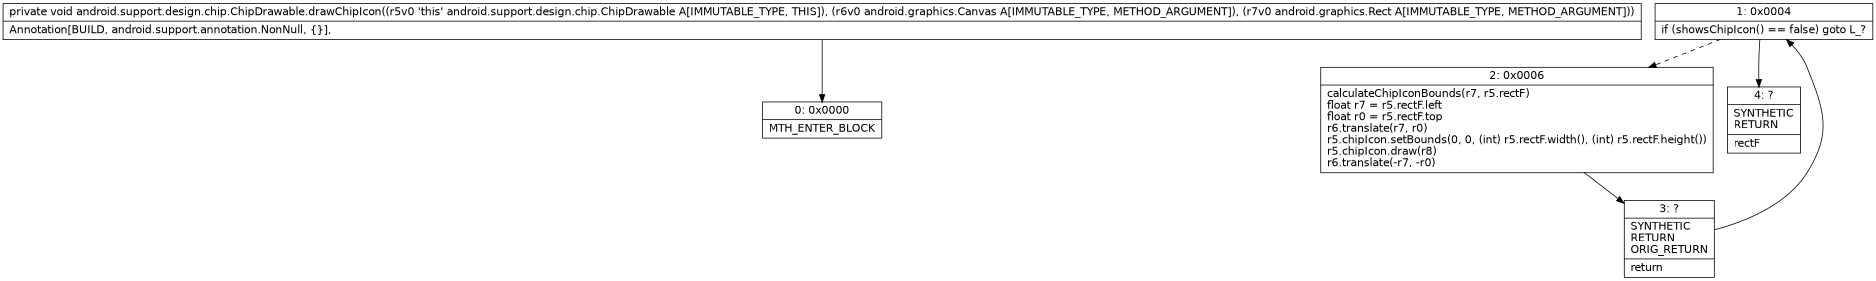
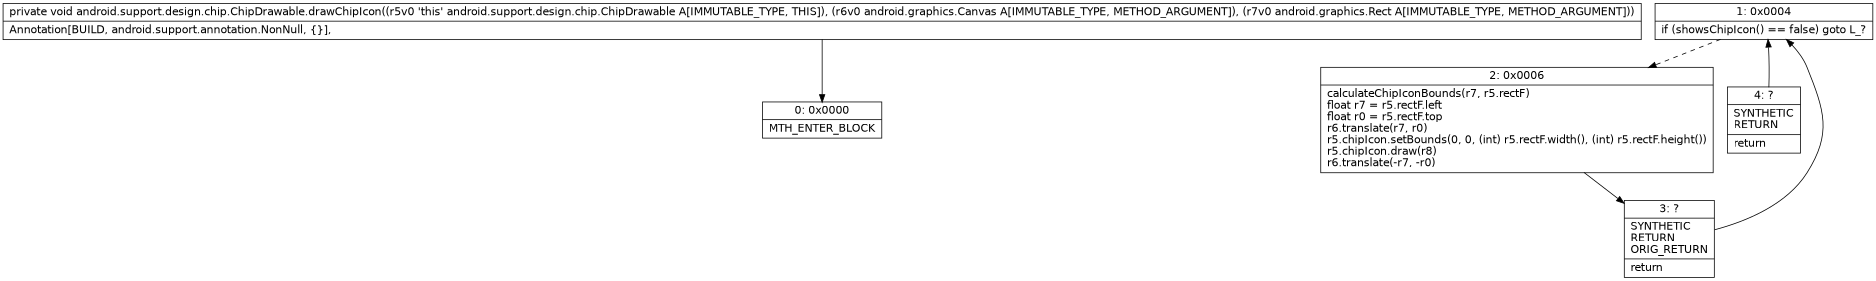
(1759, 59) -> (1769, 67)
(1747, 144) -> (1750, 144)
